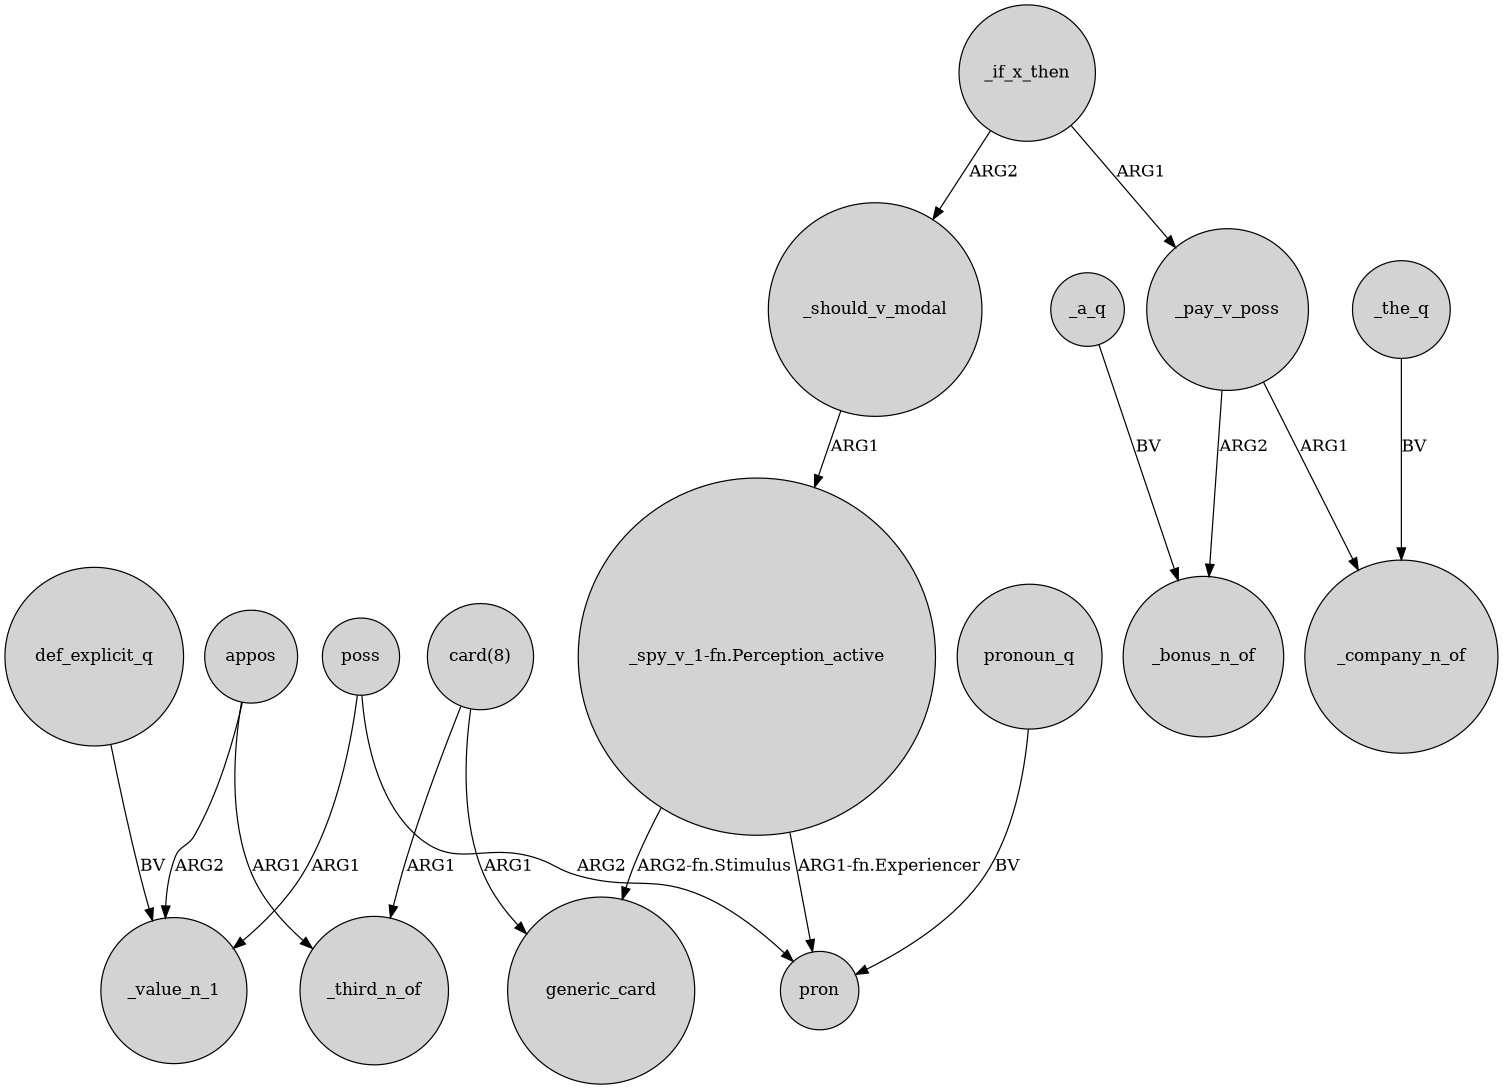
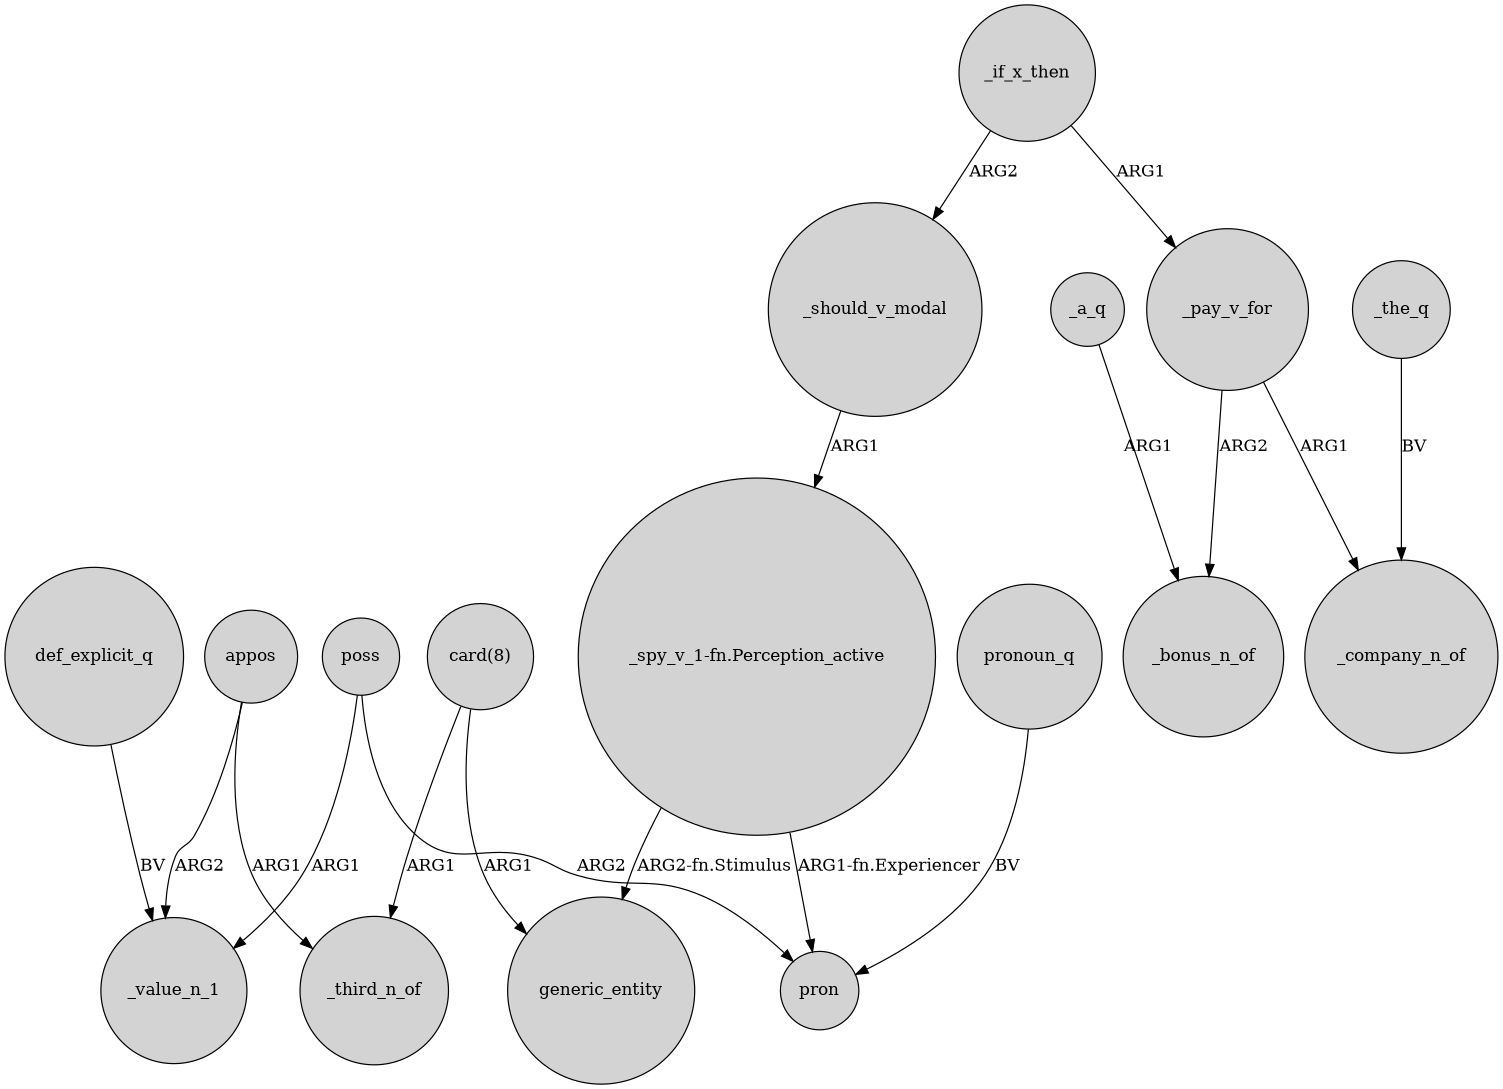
(1228, 310) -> (1228, 310)
(1149, 447) -> (1149, 447)
(601, 991) -> (601, 991)
